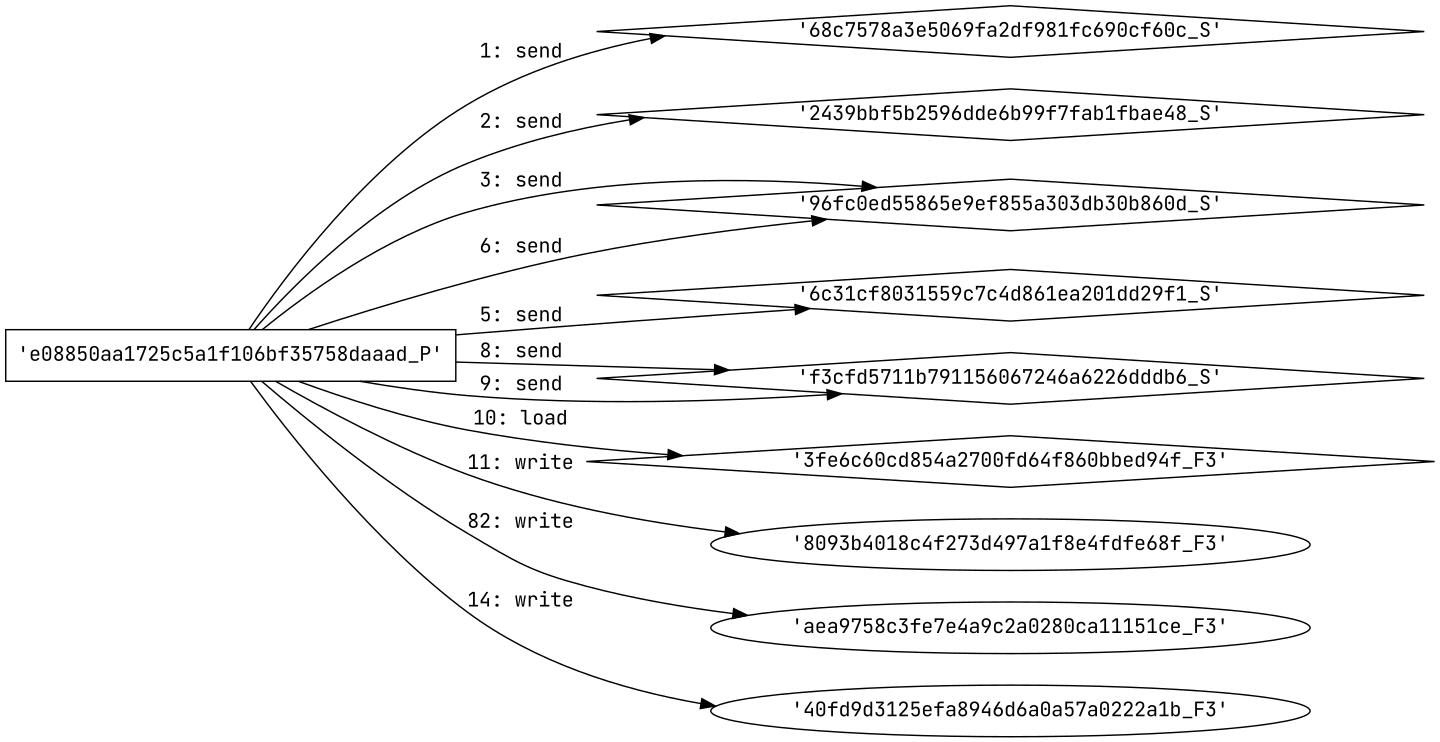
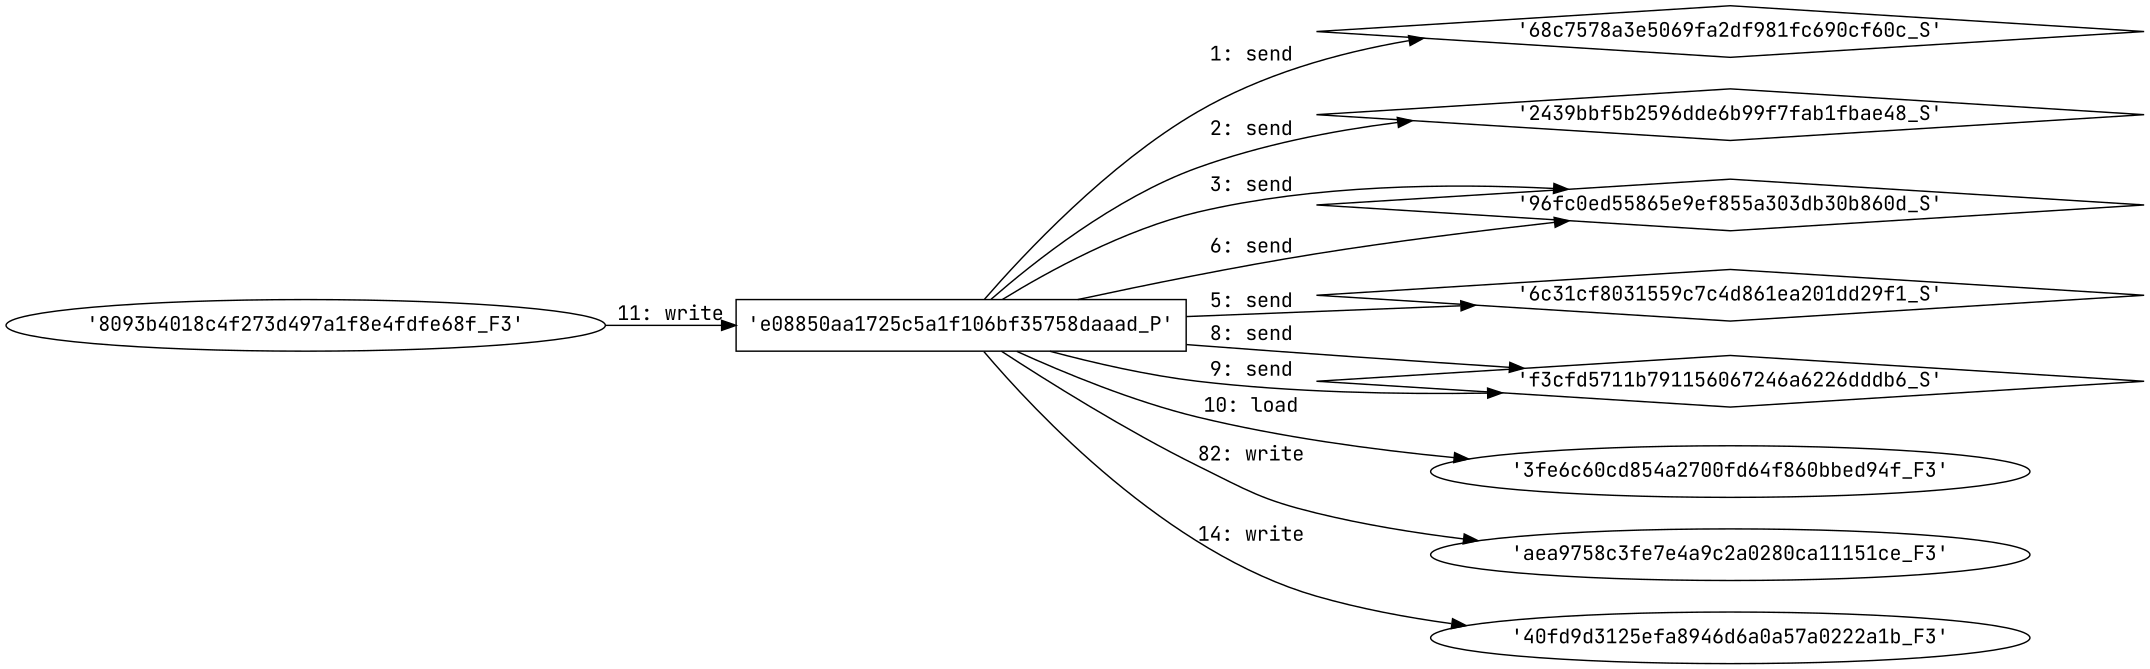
(1010, 462) -> (1730, 472)
(492, 483) -> (664, 325)
